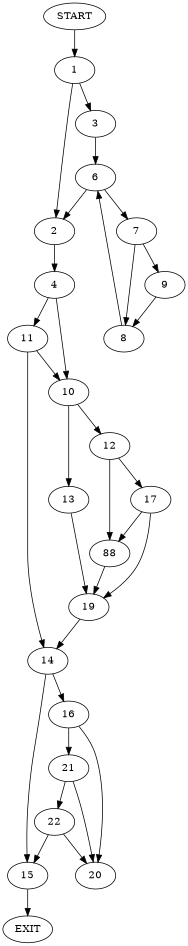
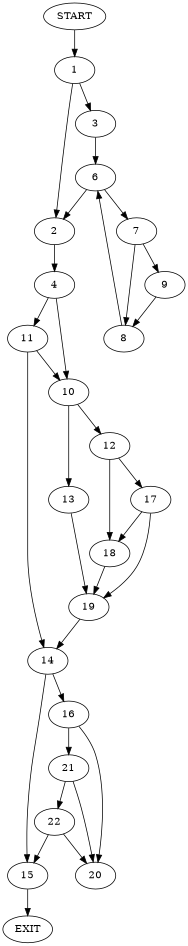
(110, 553) -> (110, 553)
